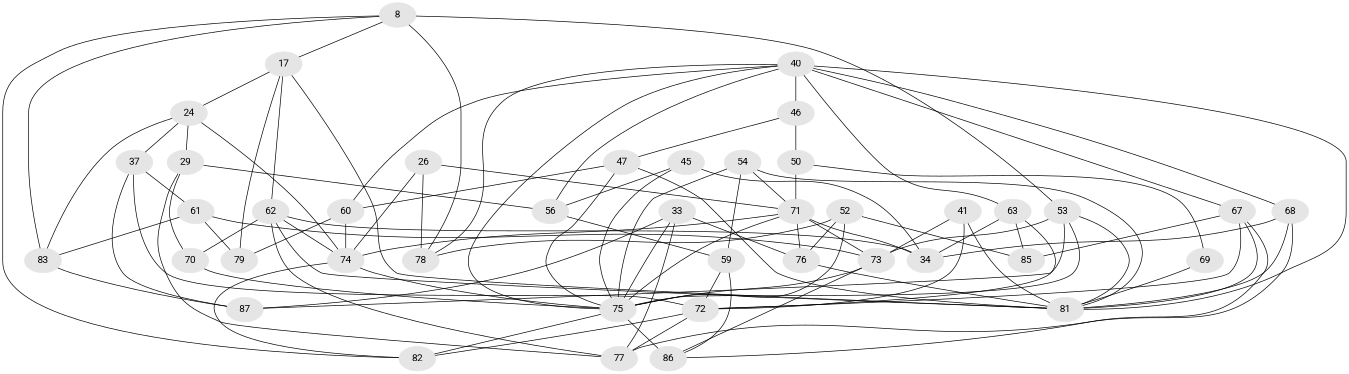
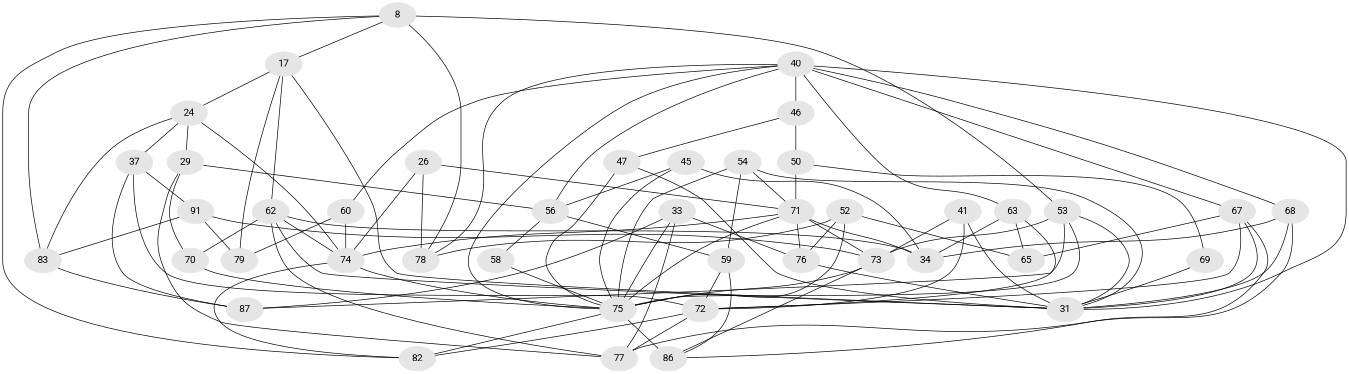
(490, 186) -> none
(196, 211) -> (196, 211)
none -> (496, 261)
(1026, 261) -> (1026, 261)
(1065, 310) -> (1065, 310)
